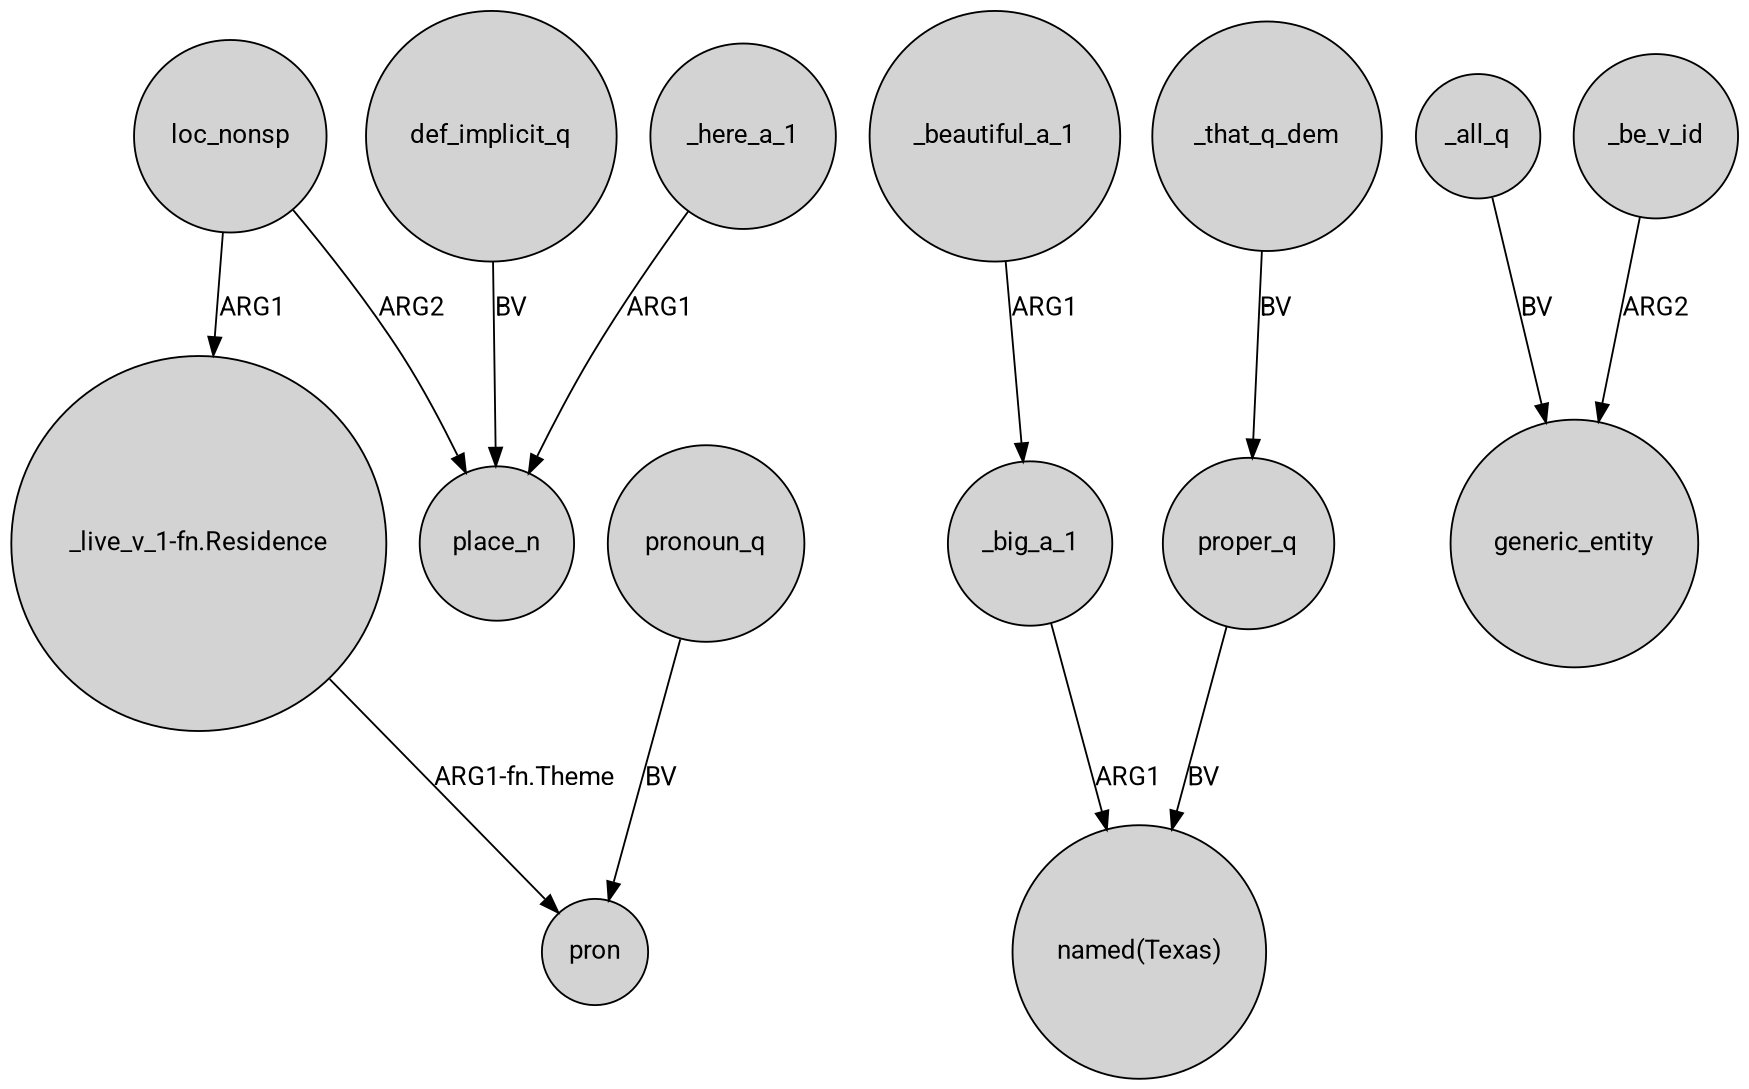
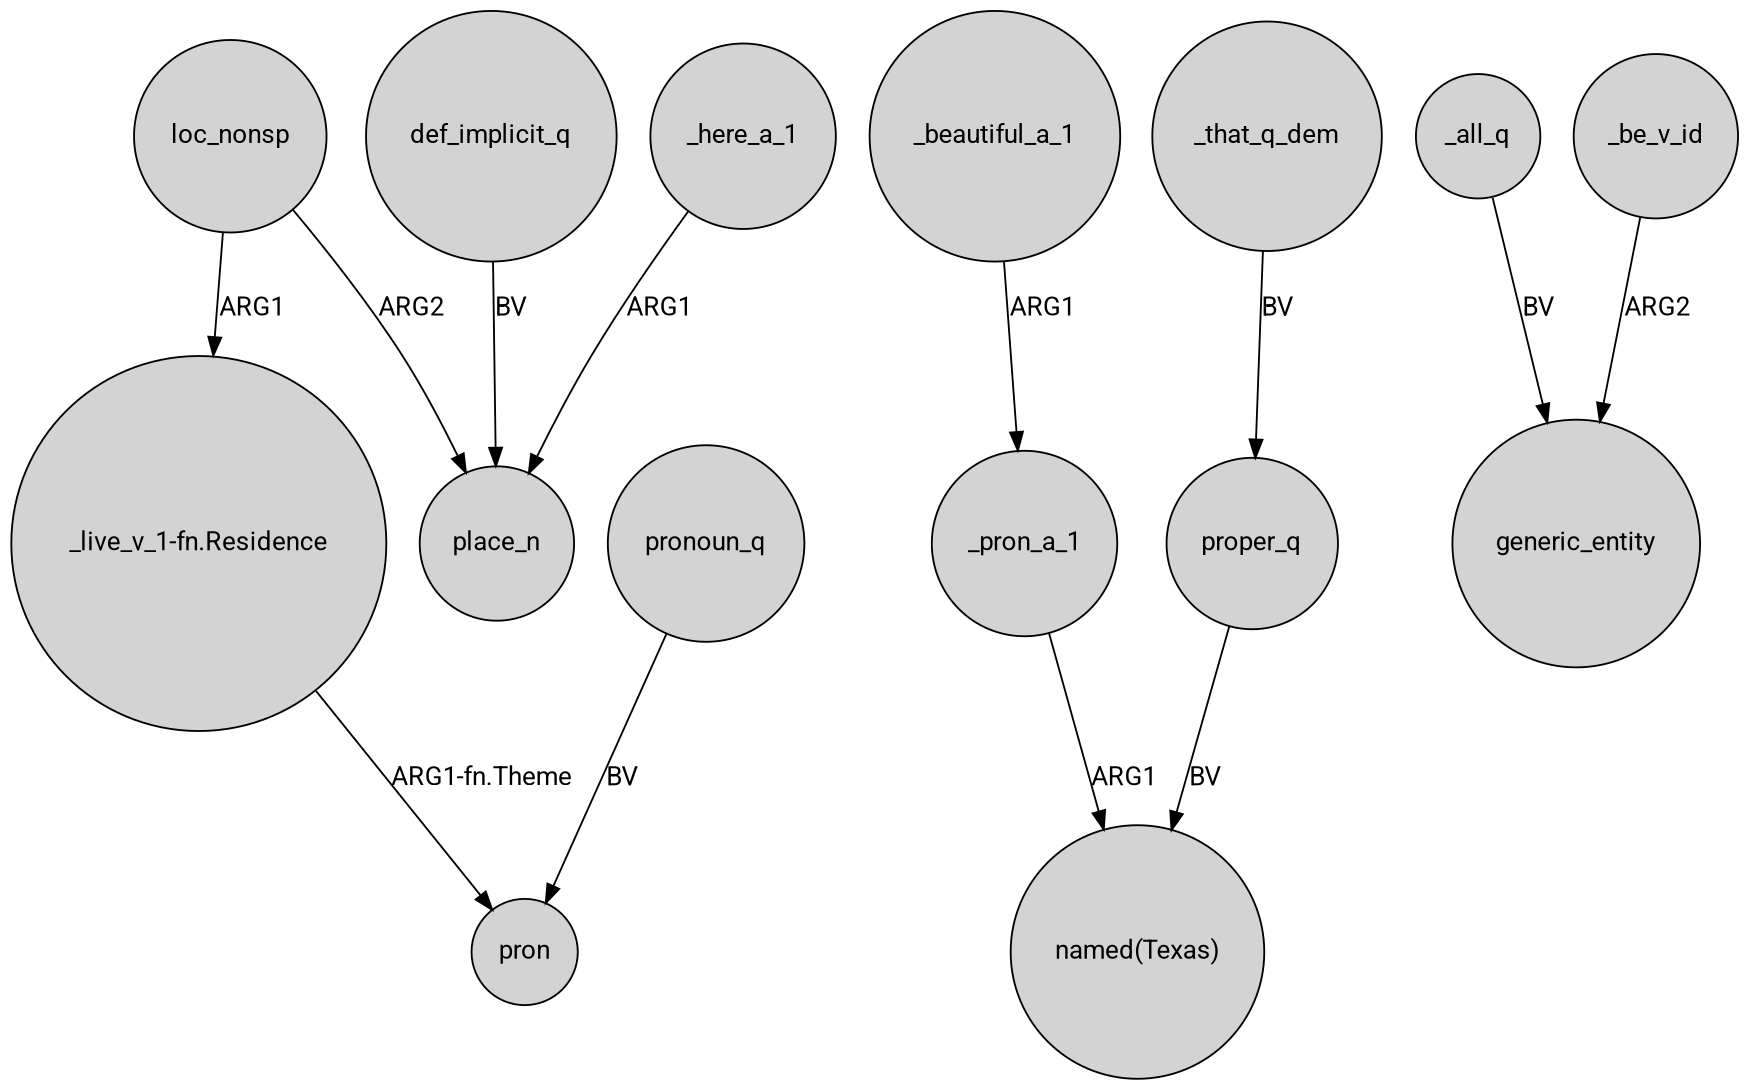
(1030, 544) -> (1025, 544)
